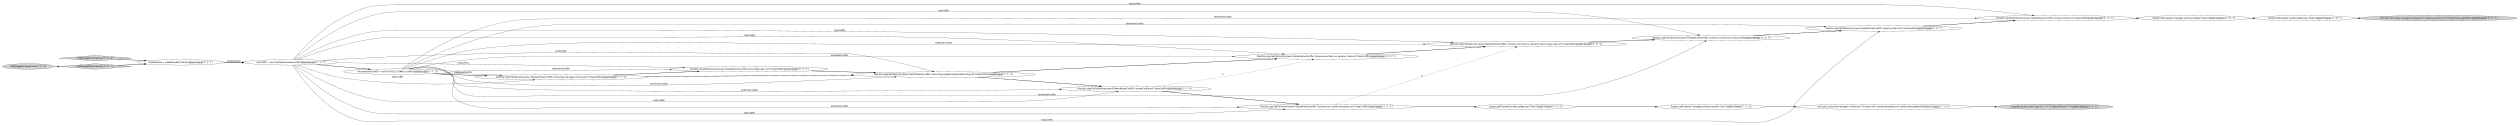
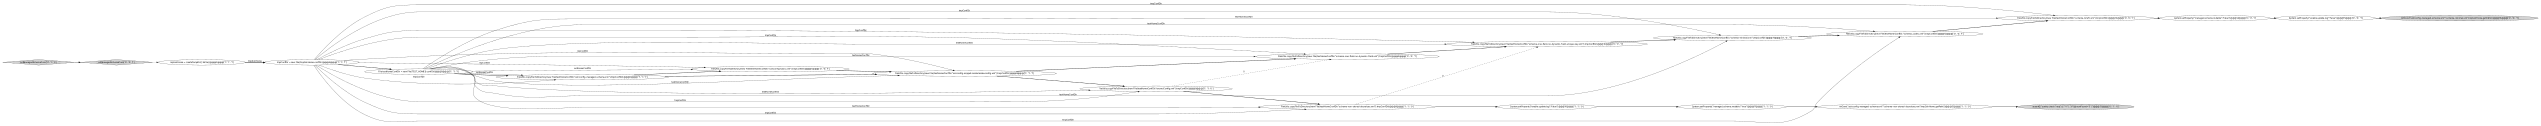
(95, 58) -> none
(131, 65) -> (155, 62)
(28, 66) -> (39, 62)
